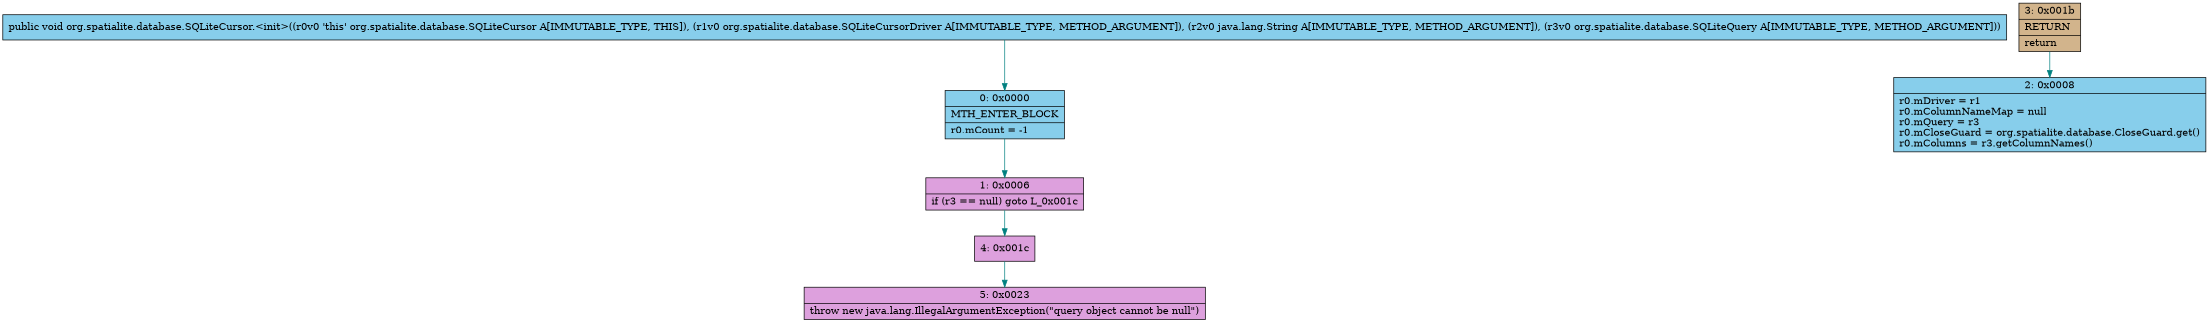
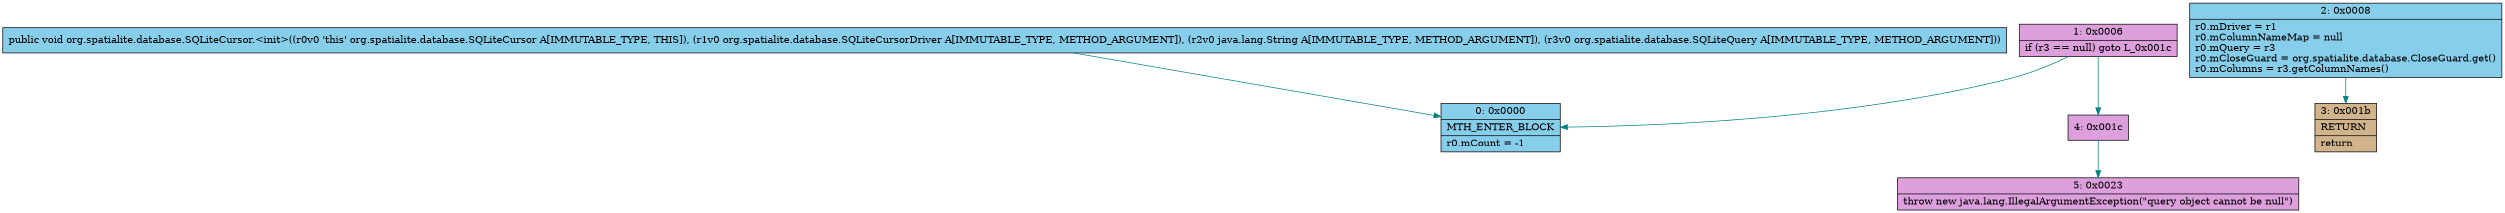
(2050, 61) -> (2346, 87)
(1005, 155) -> (1821, 112)
